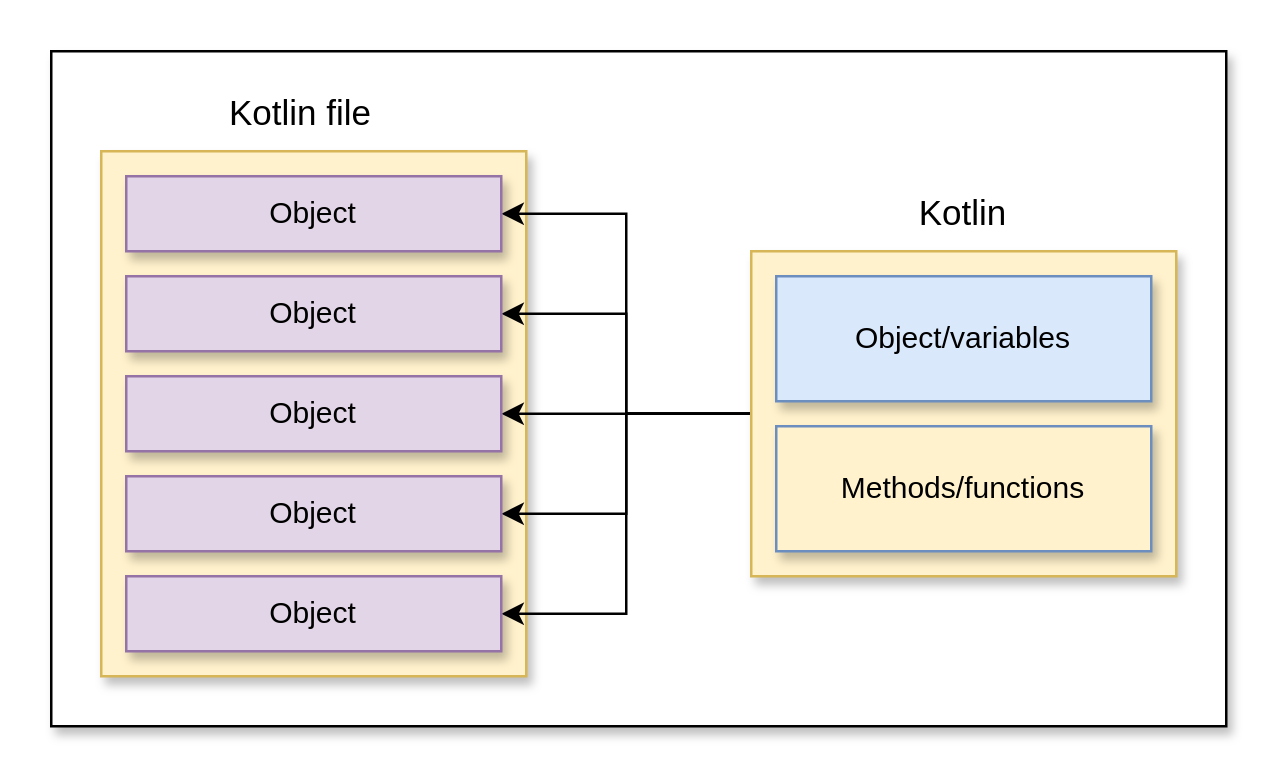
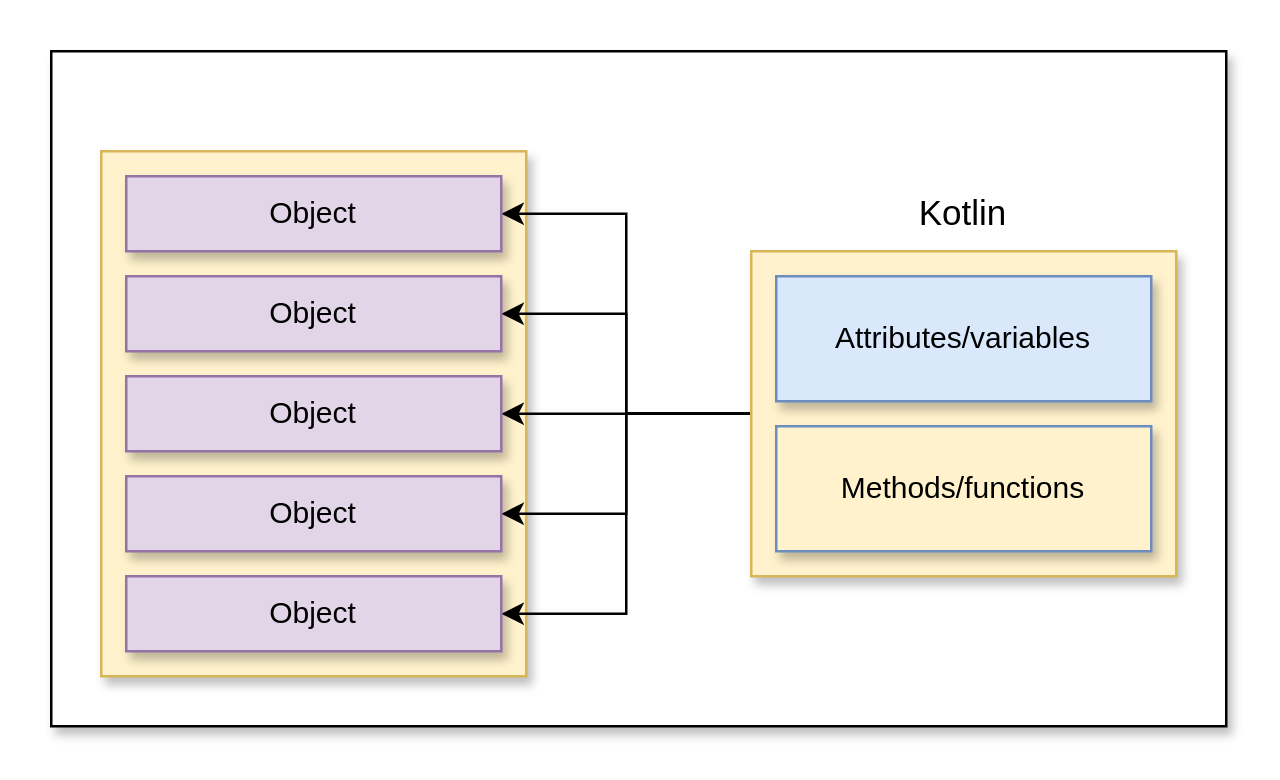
(301, 114) -> none
(964, 339) -> (964, 339)
